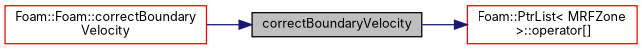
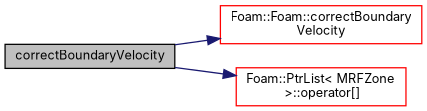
(223, 25) -> (191, 43)
